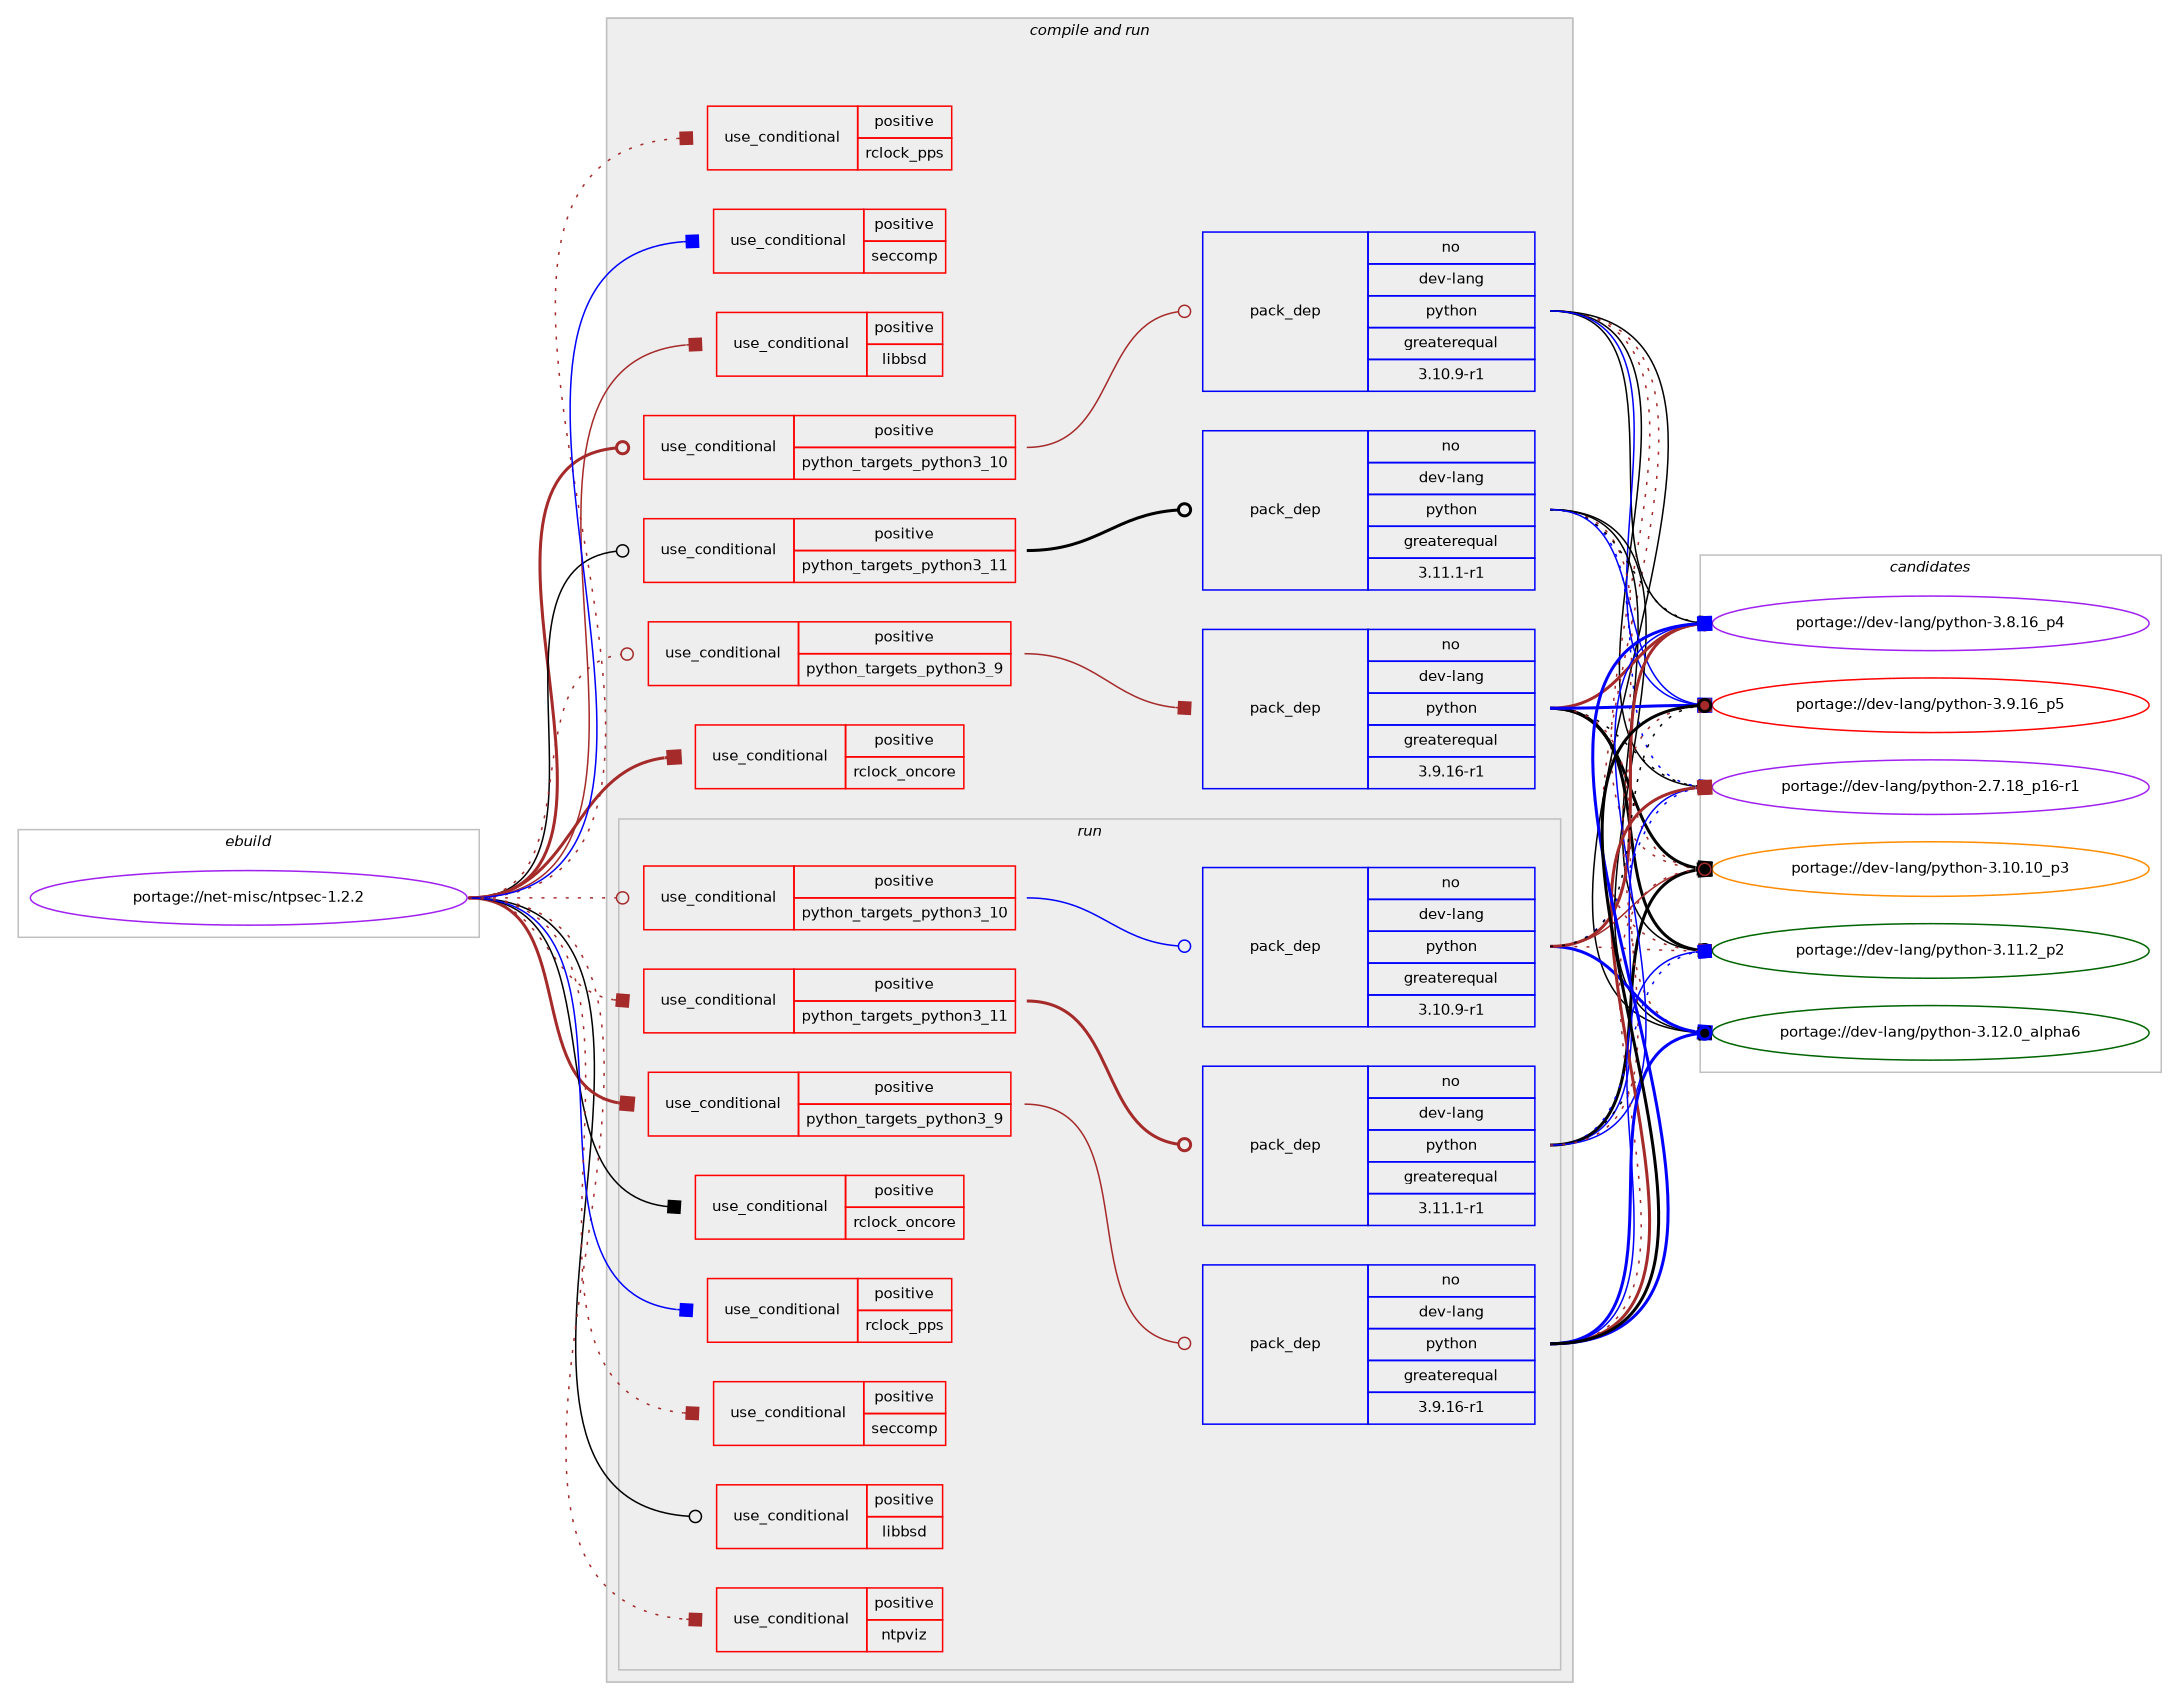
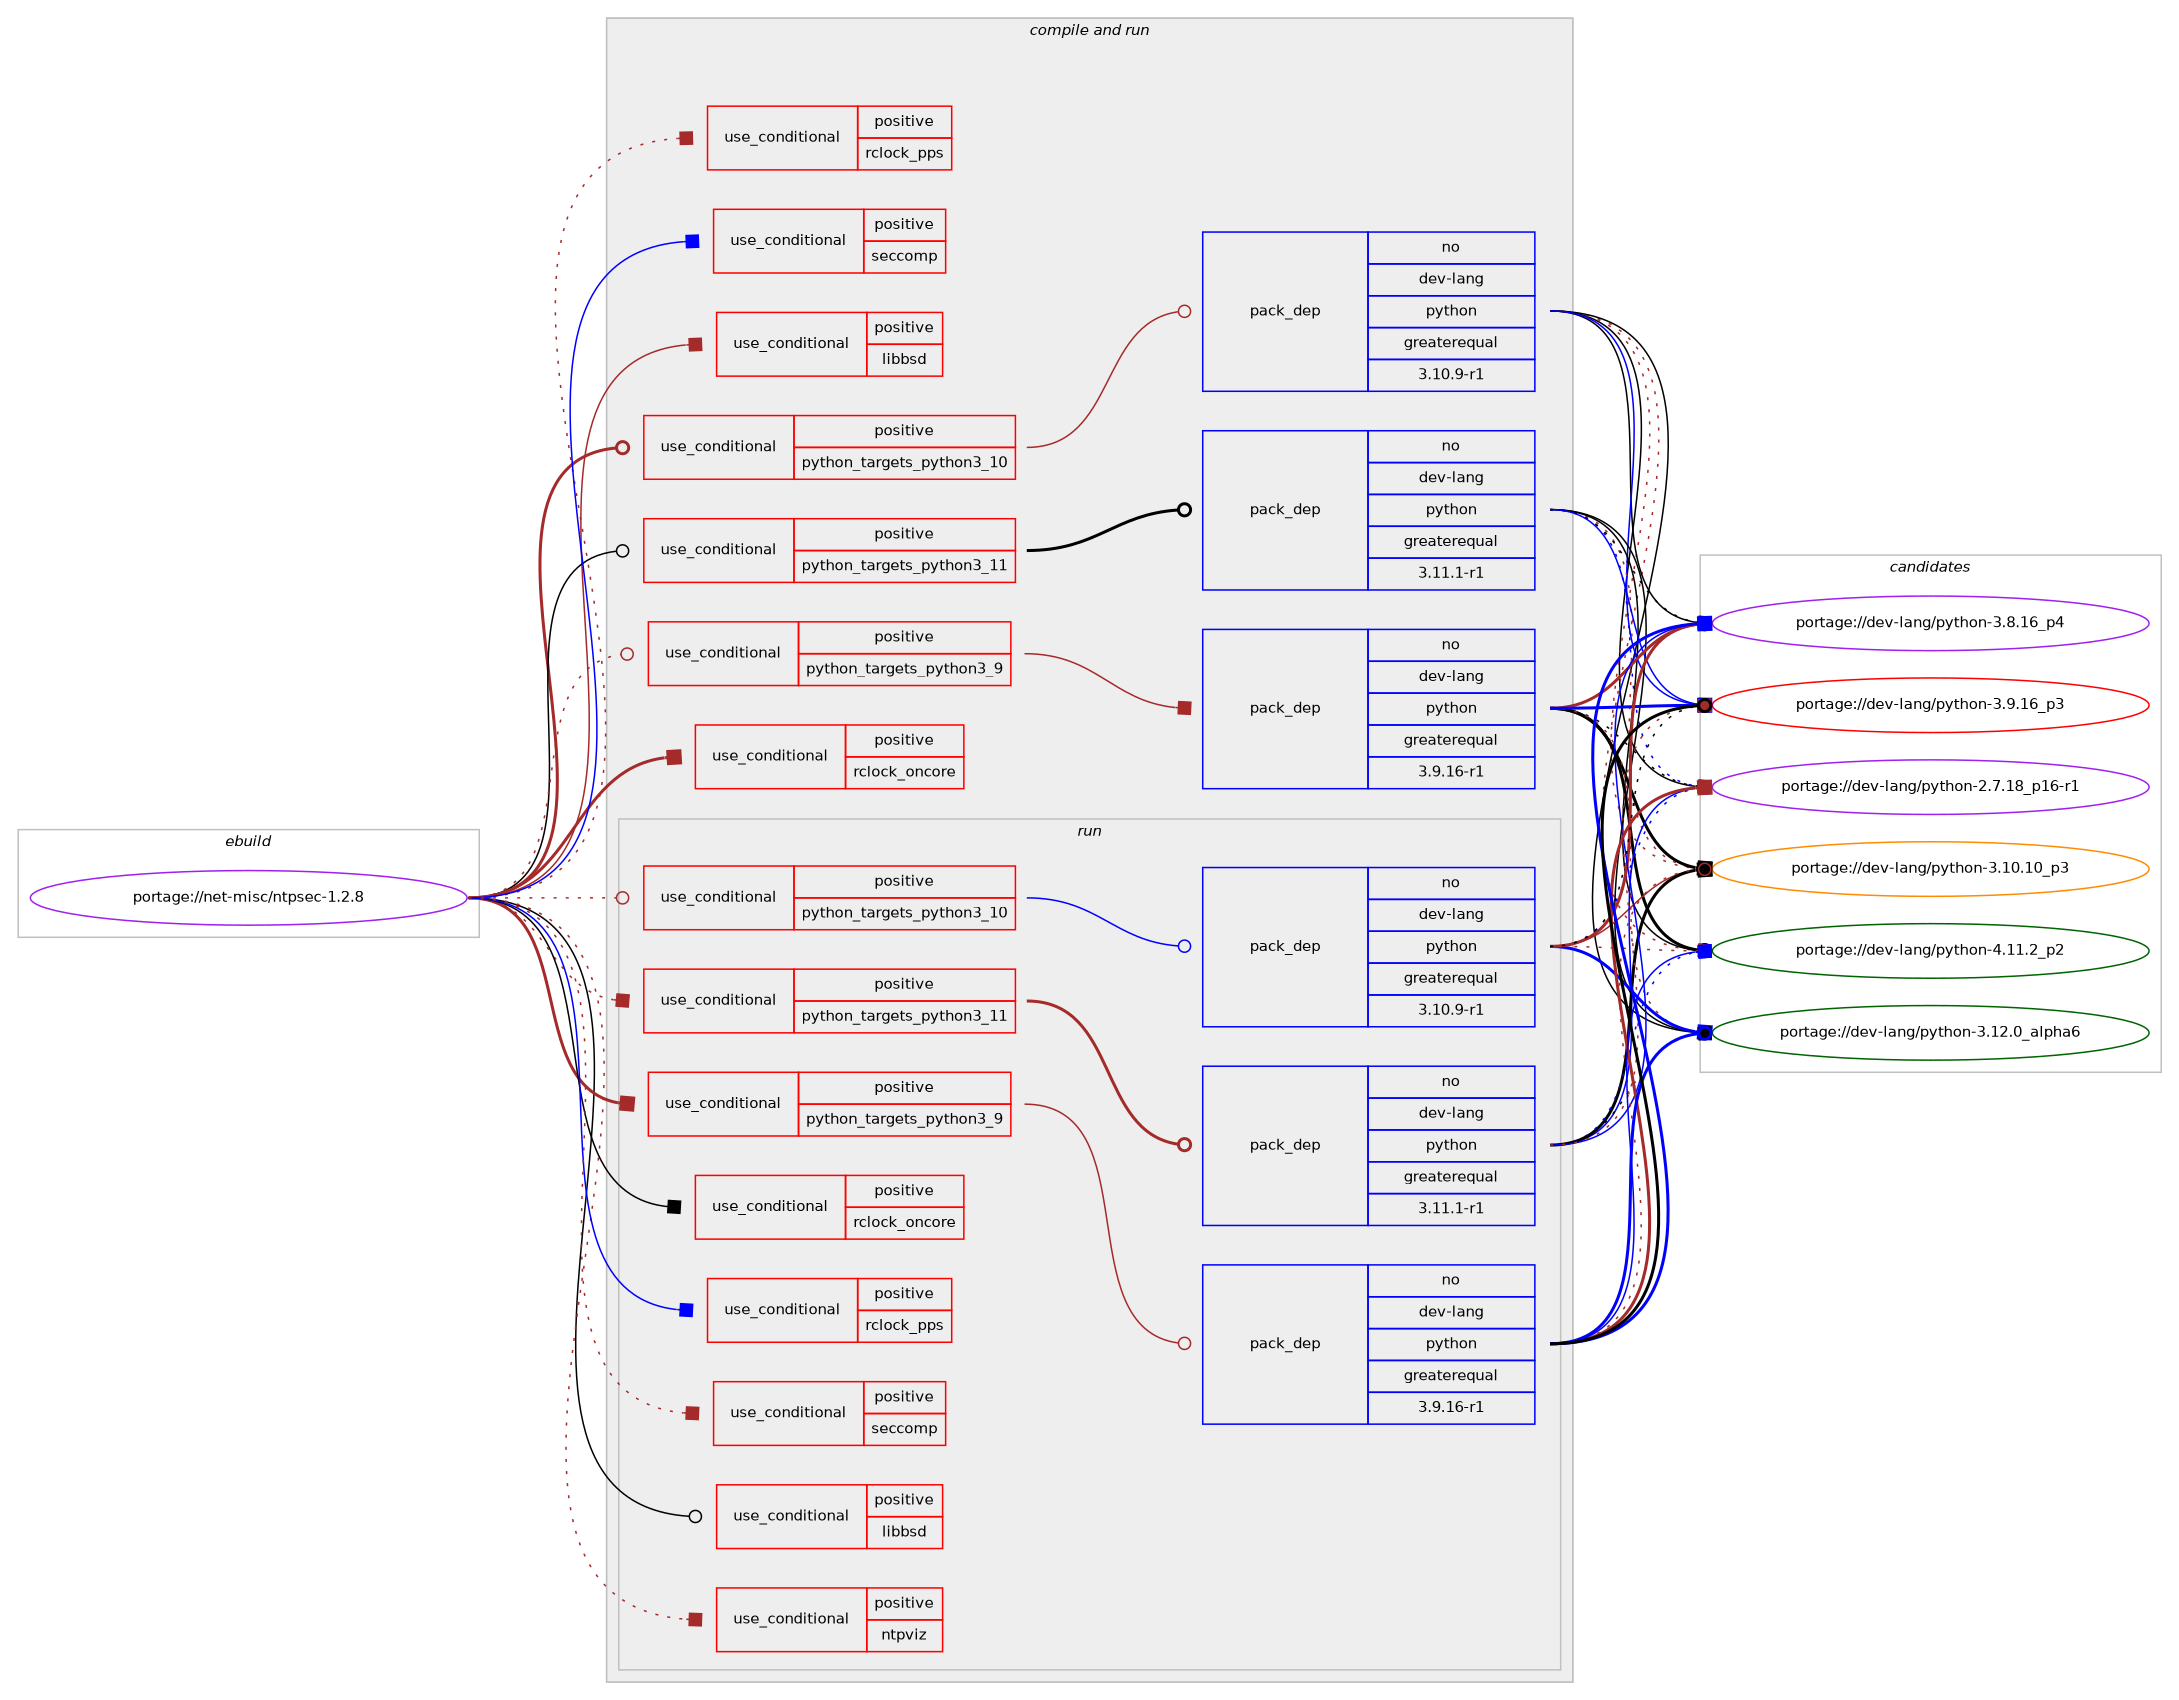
(1931, 705) -> (1931, 705)
(249, 898) -> (249, 898)
(1931, 951) -> (1931, 951)
